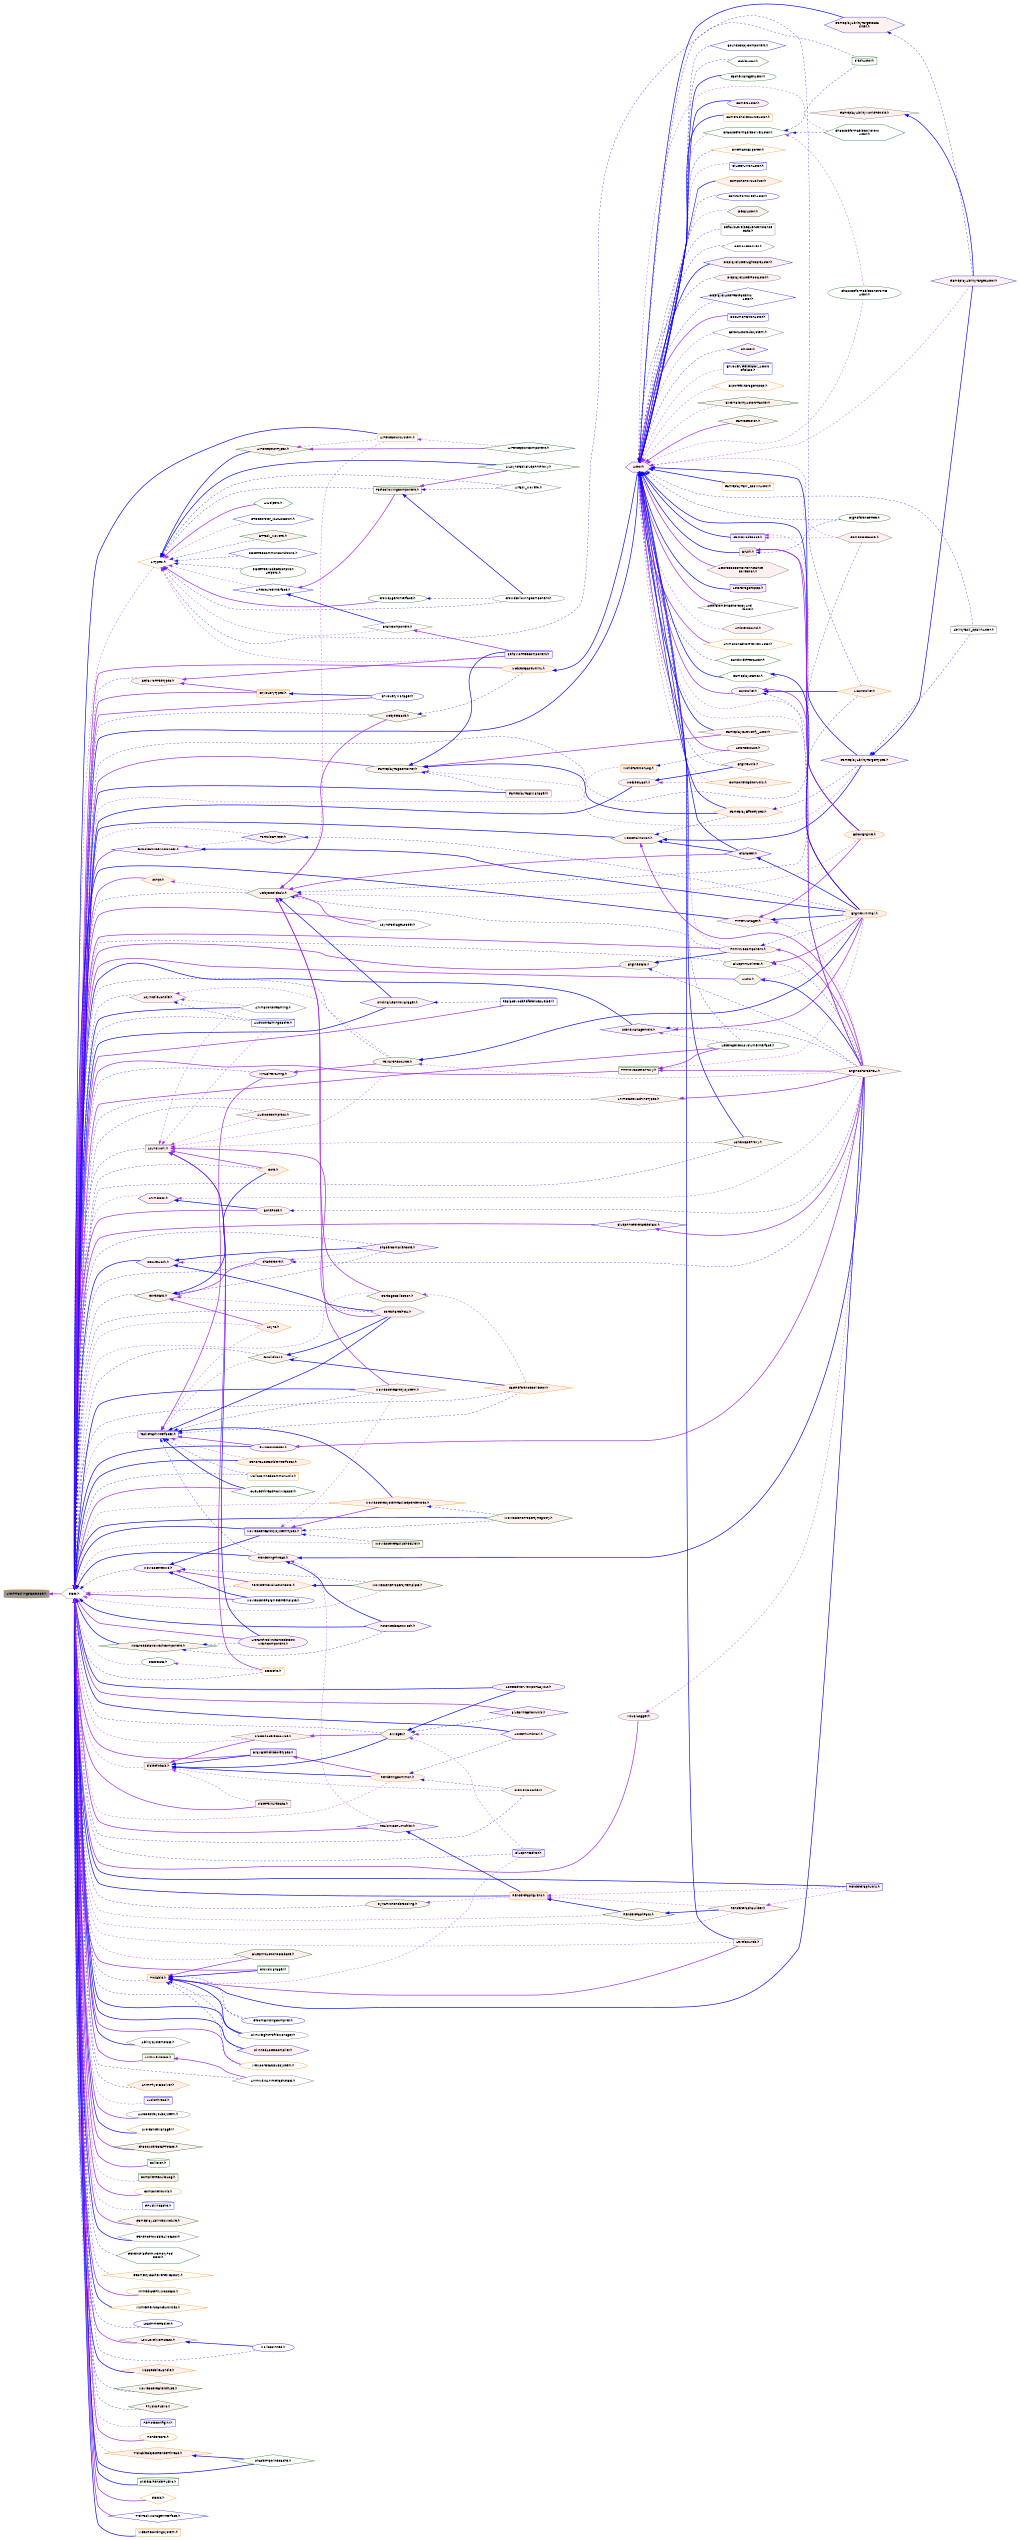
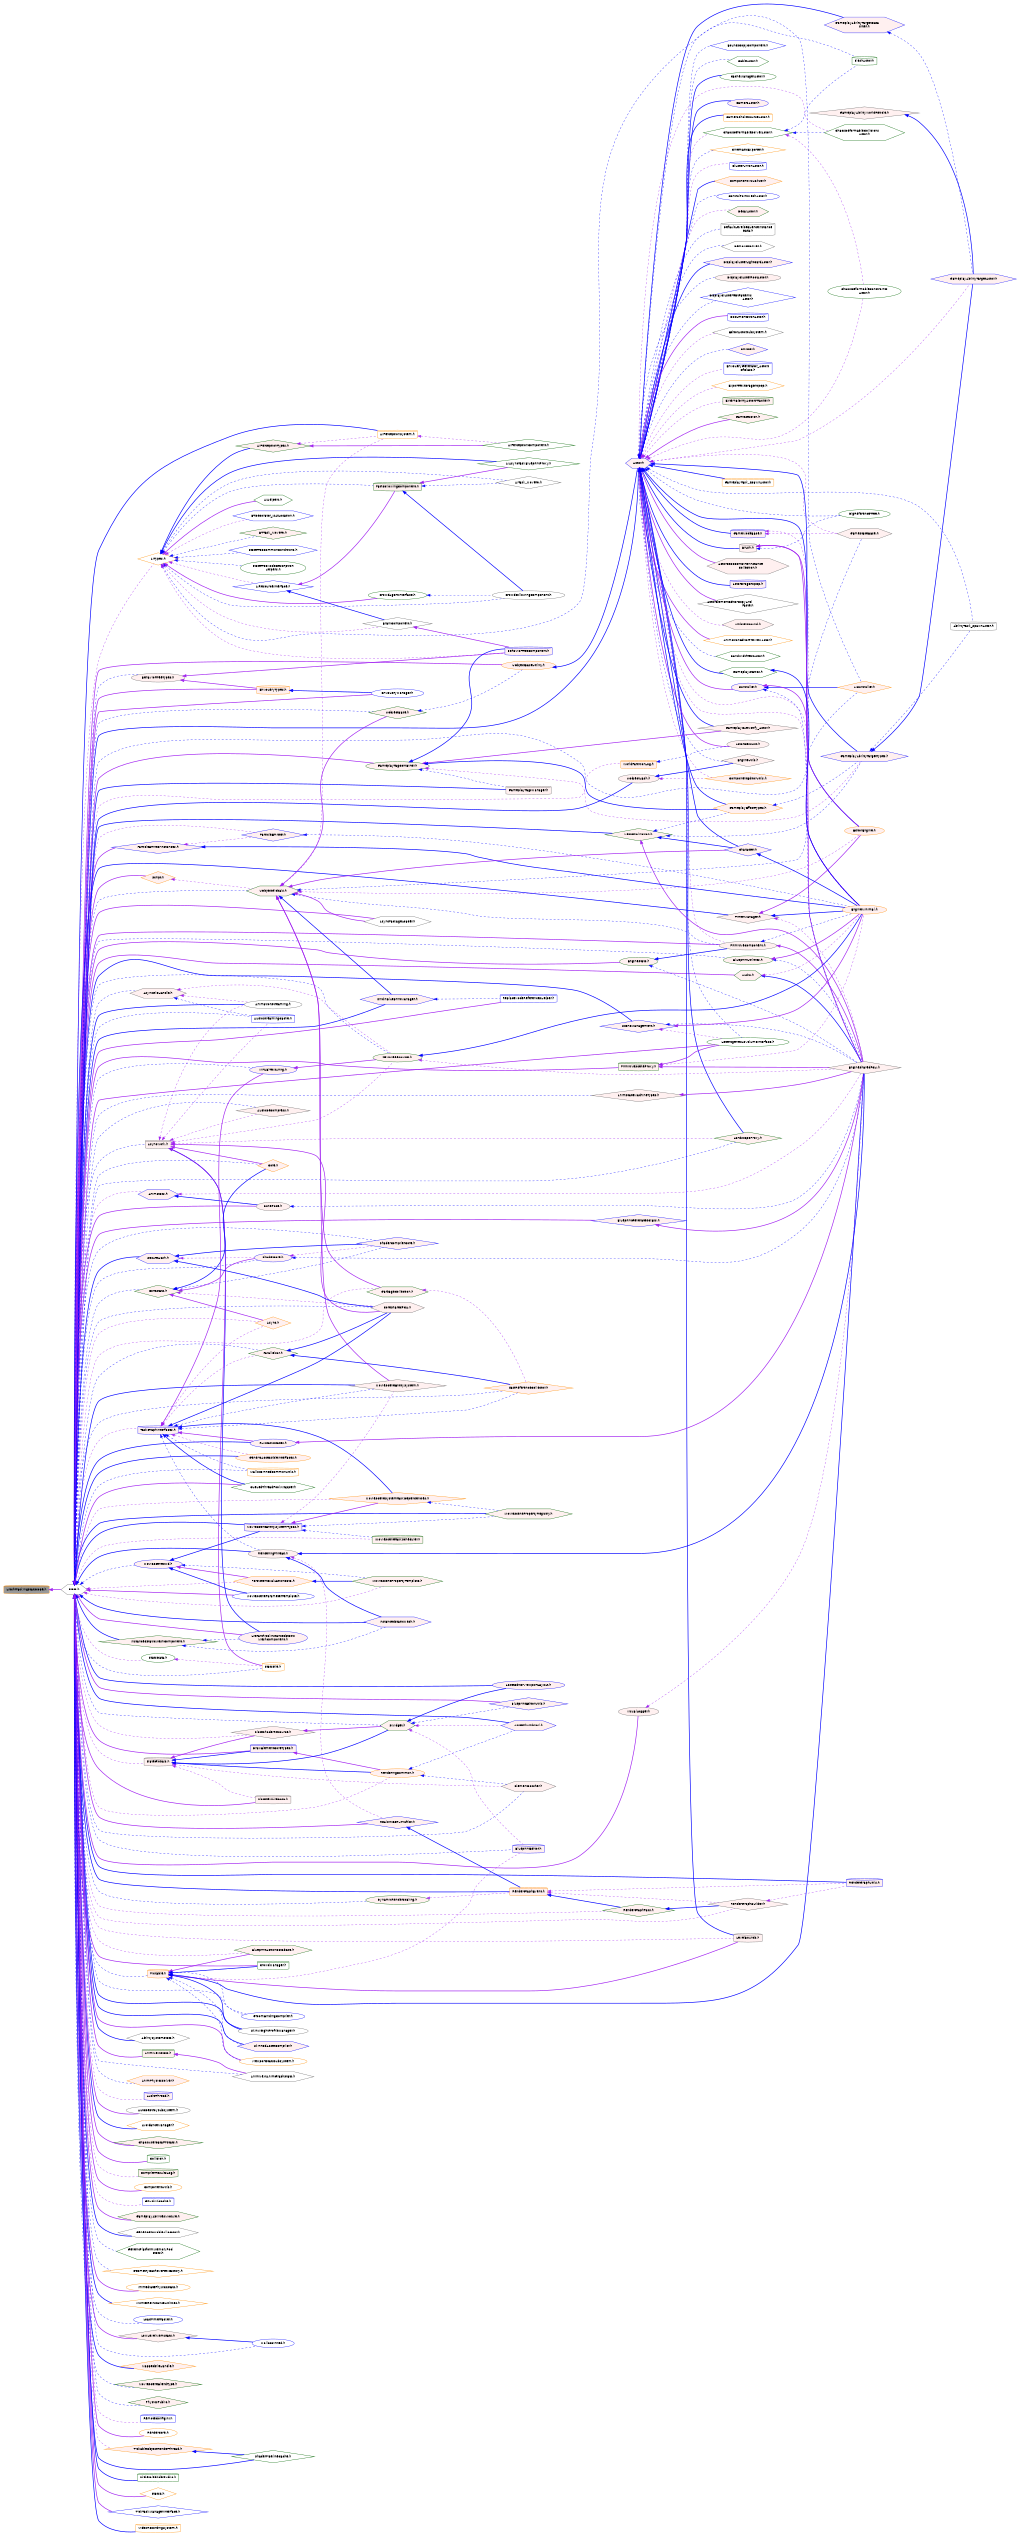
(748, 403) -> (748, 401)
(779, 836) -> (780, 832)
(639, 839) -> (639, 835)
(273, 1008) -> (273, 1005)
